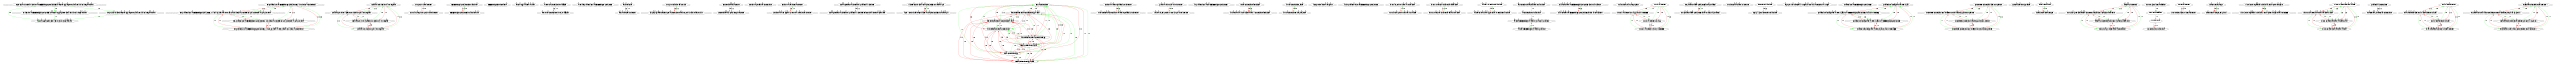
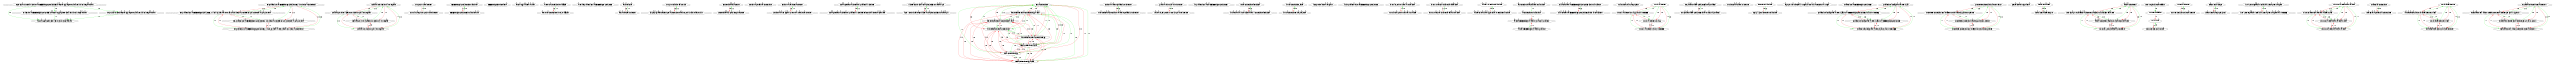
(1989, 5) -> (1989, 5)
